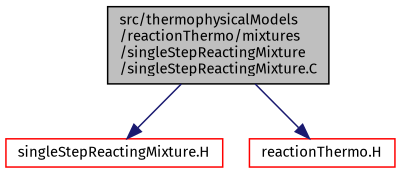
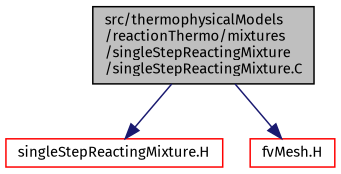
(322, 153) -> (292, 153)
